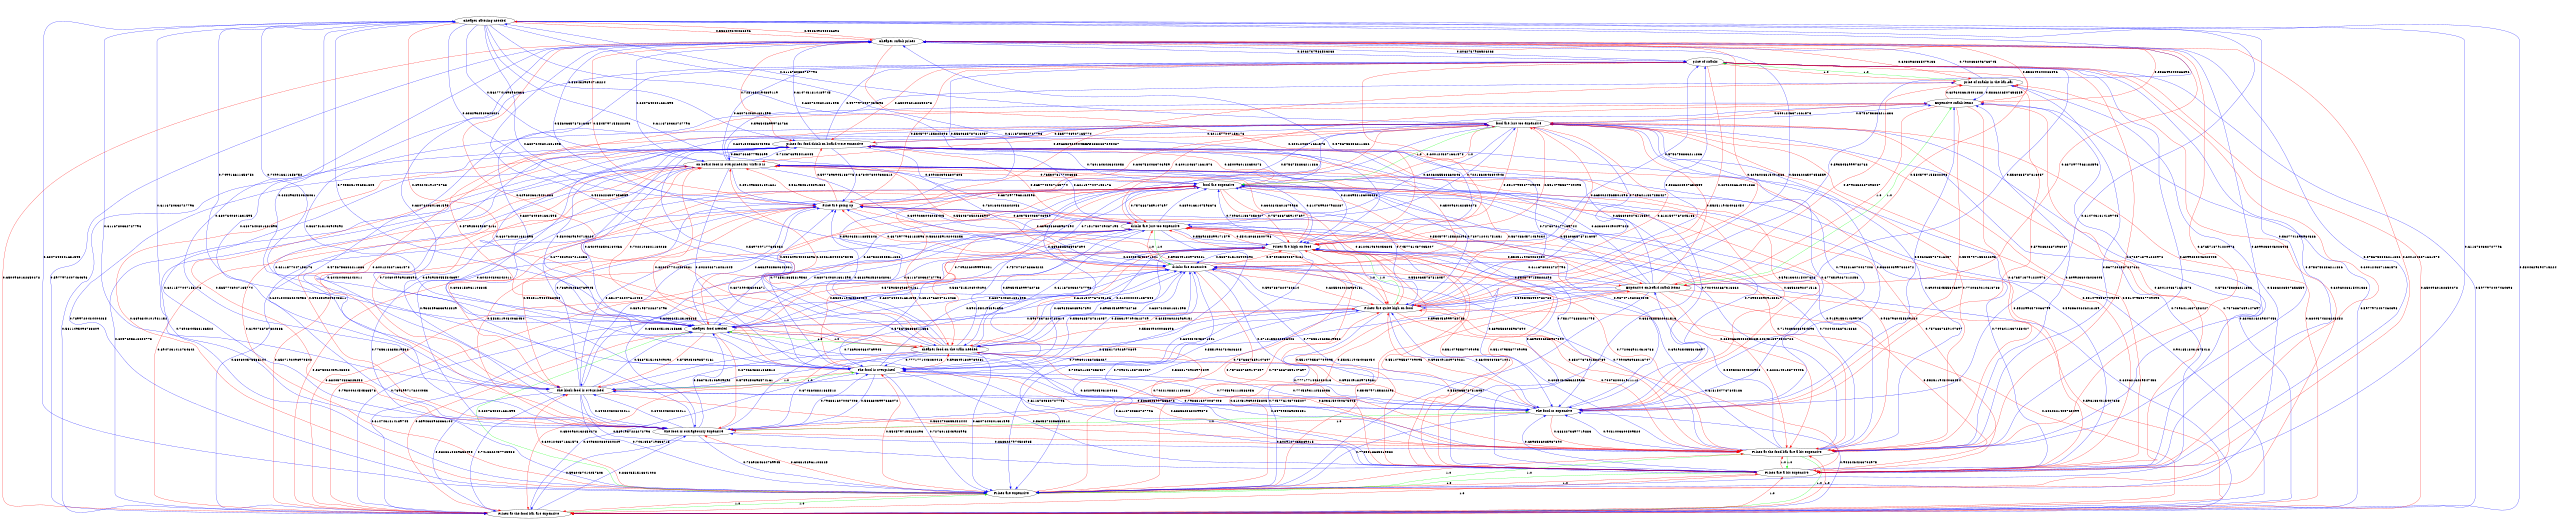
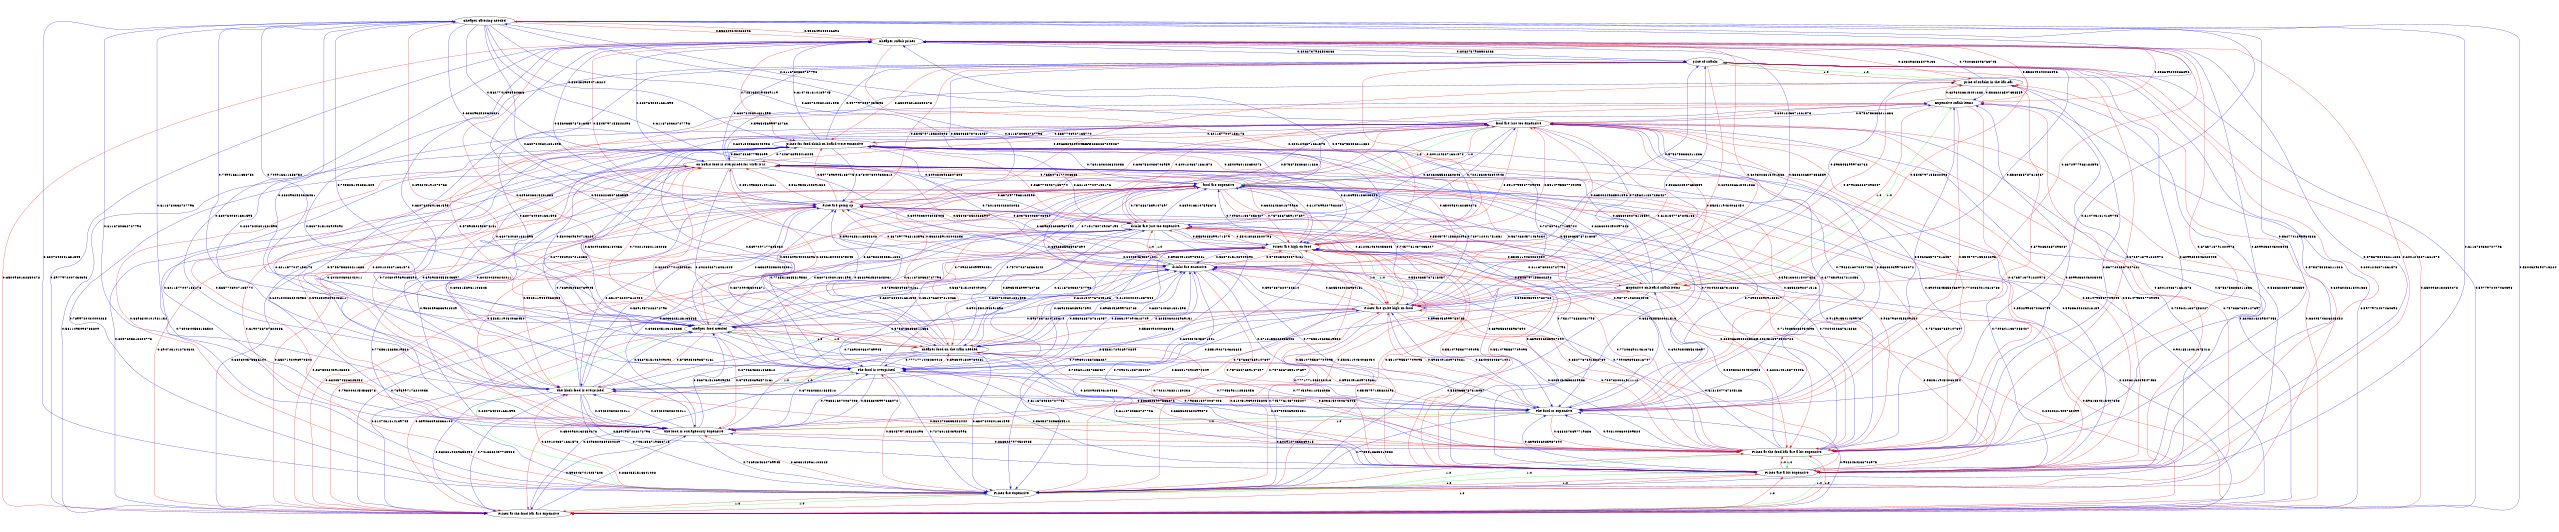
(907, 287) -> none
